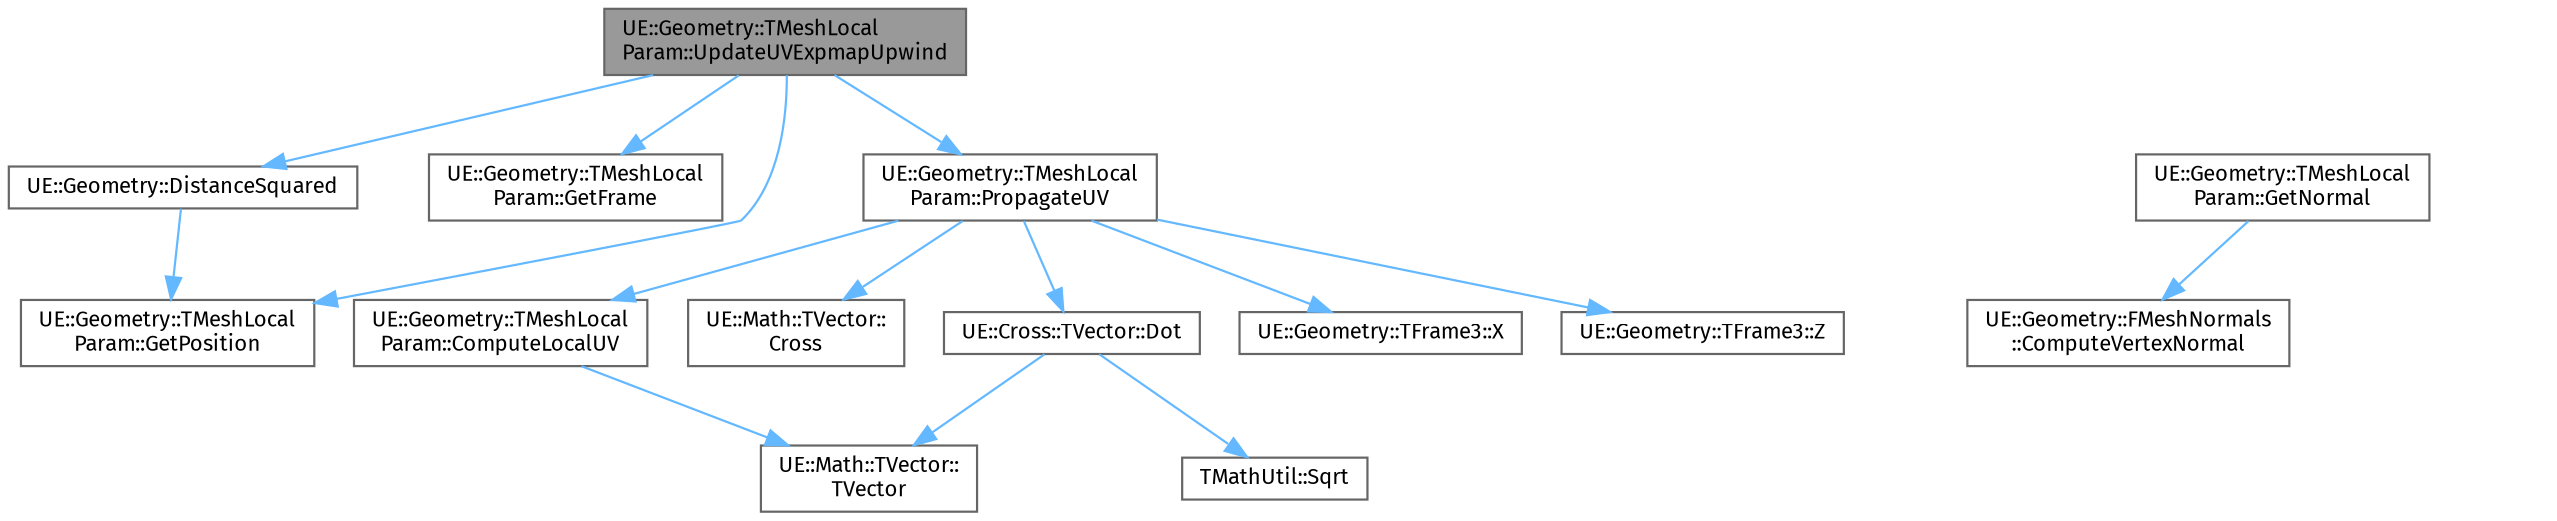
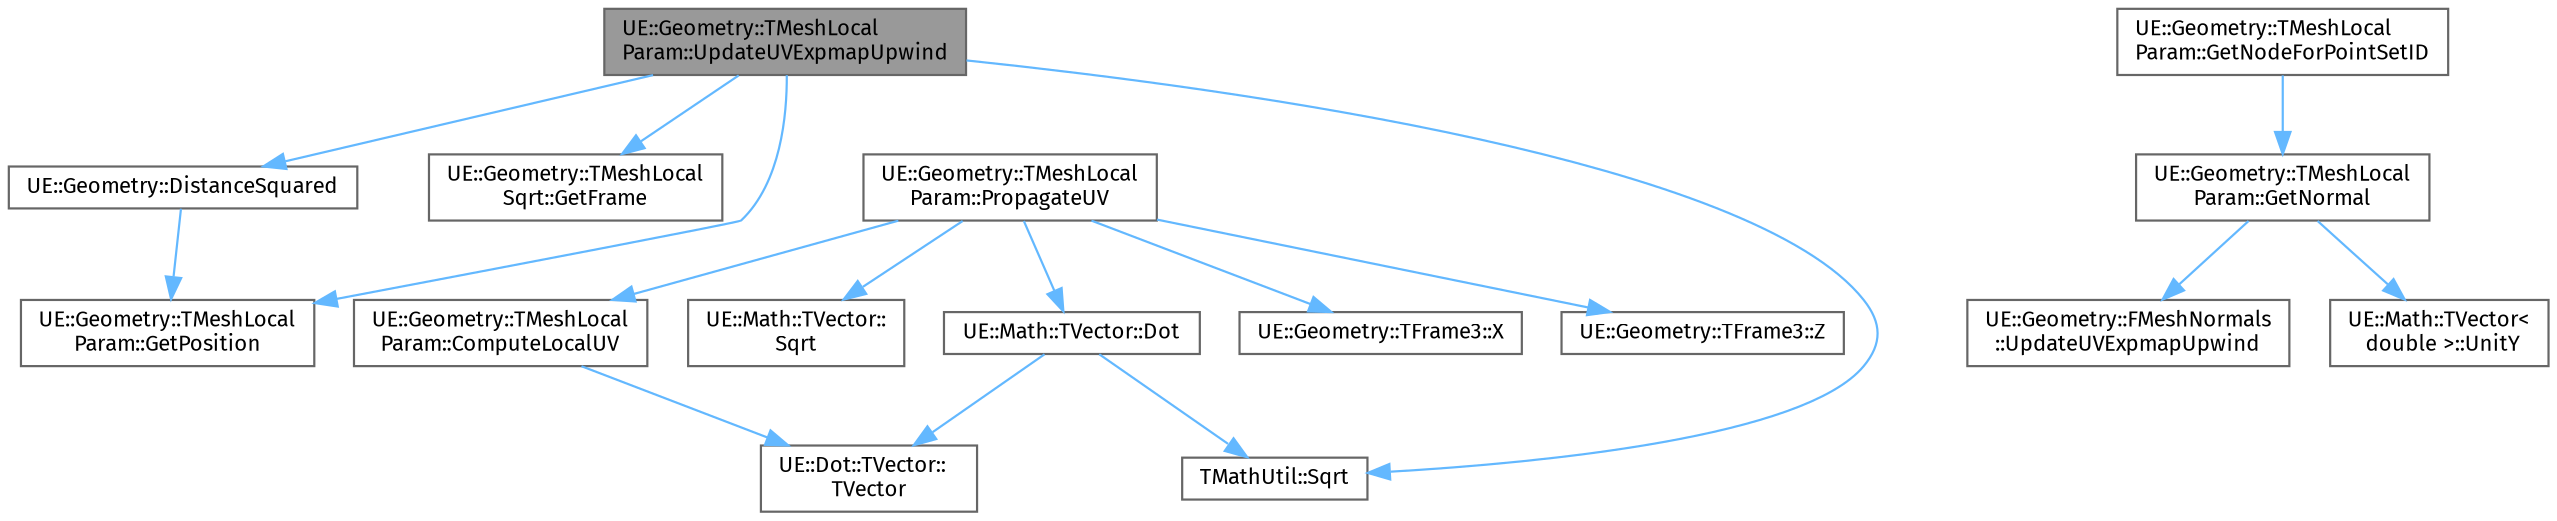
none -> (2283, 42)
(888, 109) -> (1704, 204)
(576, 187) -> (576, 187)
(796, 333) -> (796, 333)
(1072, 333) -> (1072, 333)
(2128, 333) -> (2128, 333)
none -> (2439, 333)
(869, 479) -> (869, 479)
